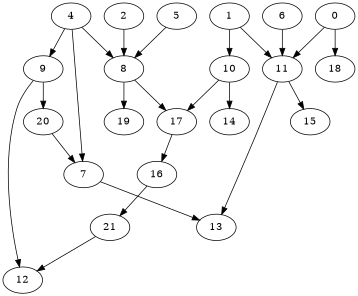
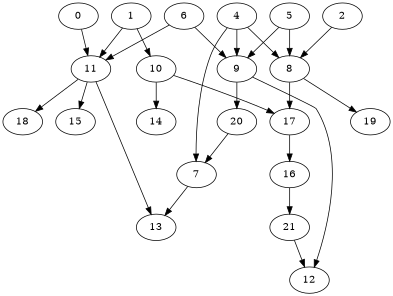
none -> (267, 39)
(335, 39) -> (60, 93)
none -> (208, 40)
